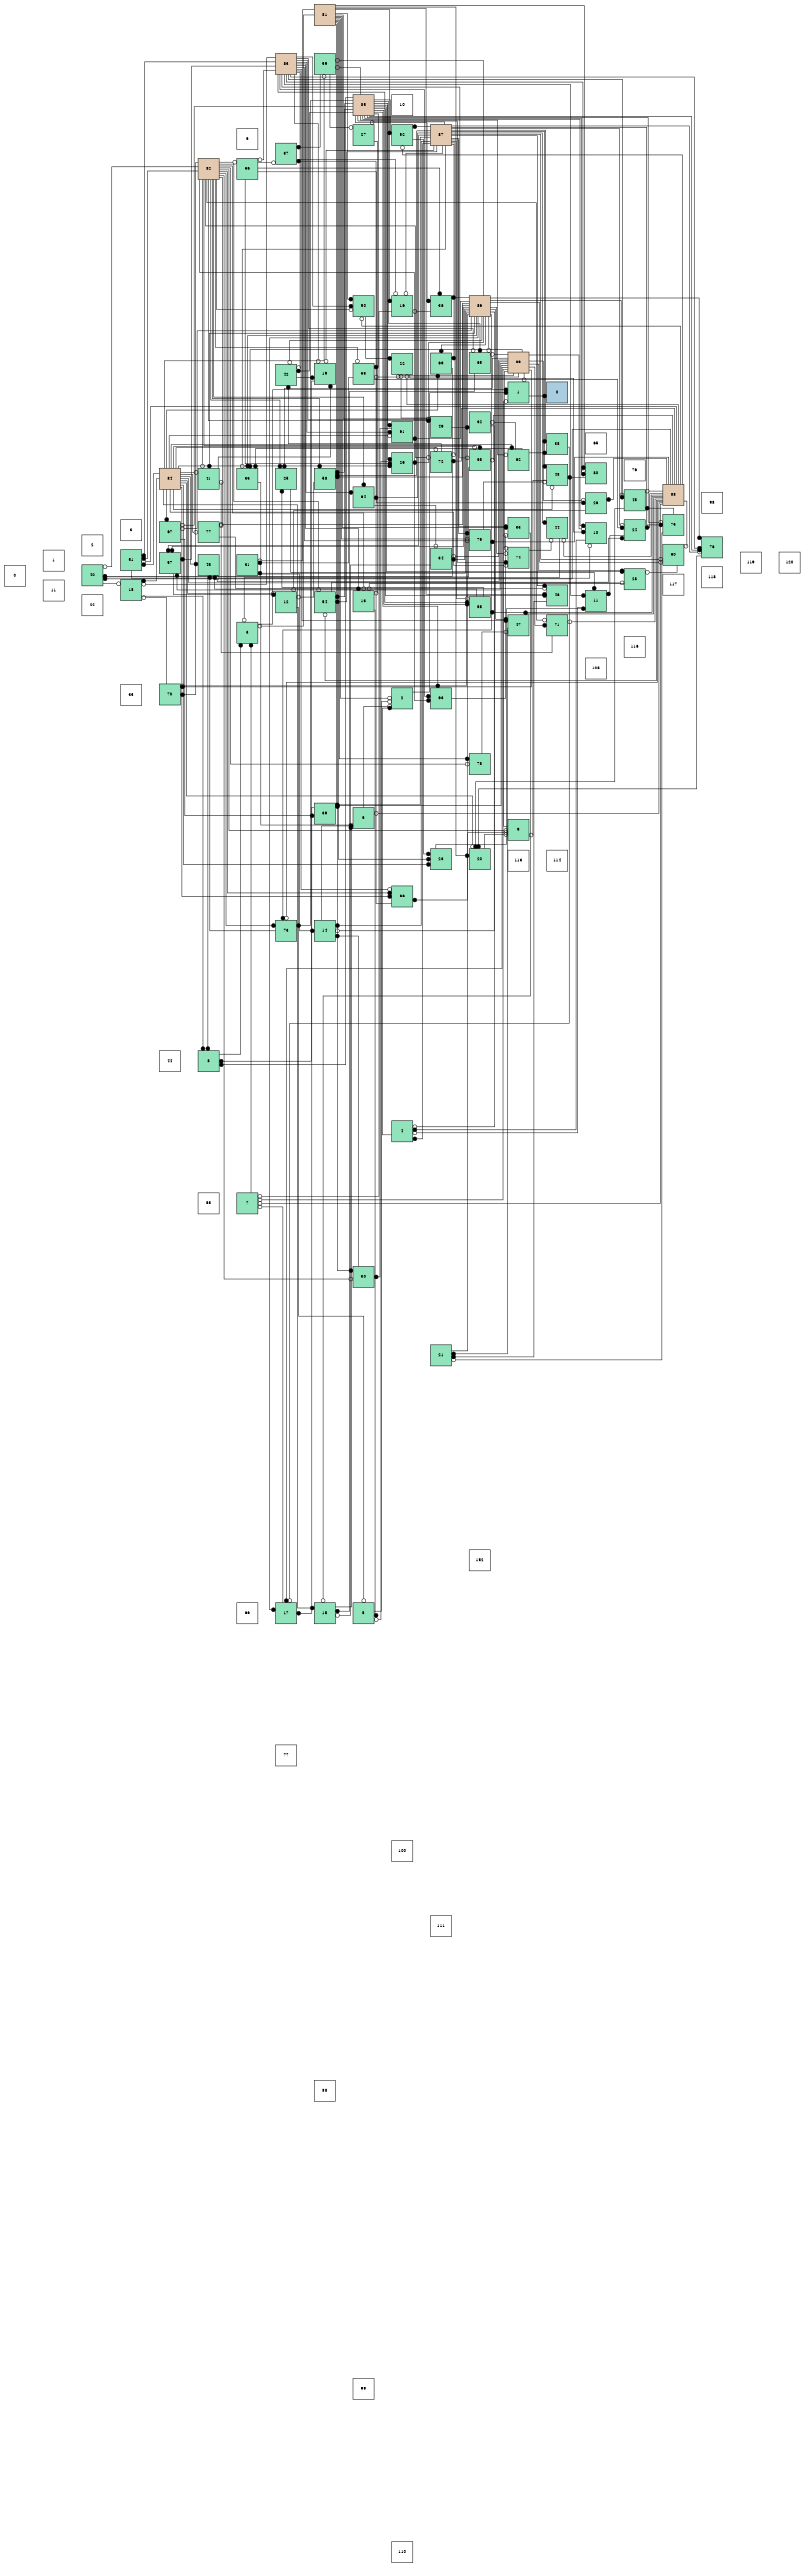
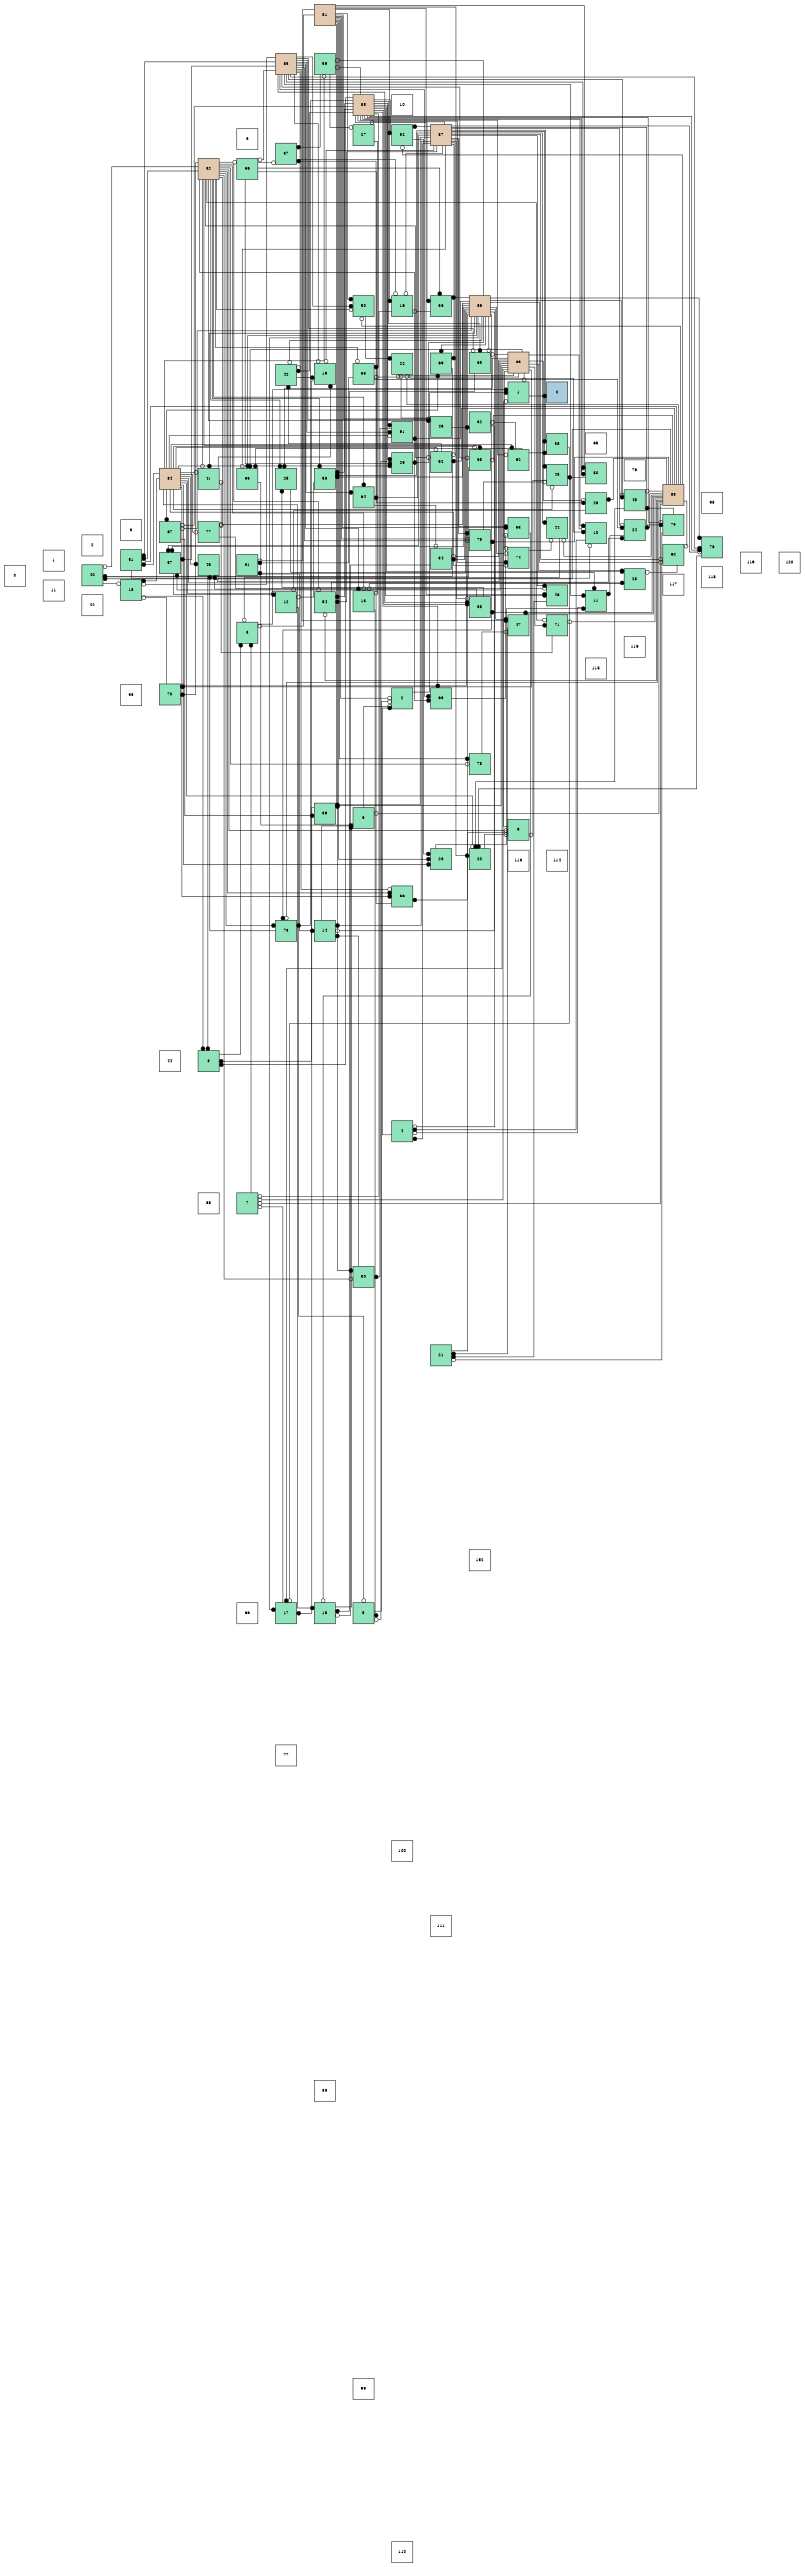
(441, 462) -> (441, 462)
(348, 583) -> (348, 583)
(596, 668) -> (596, 668)
